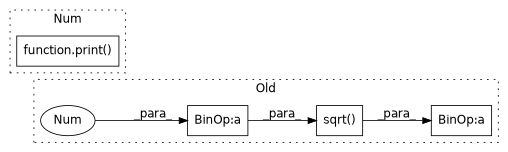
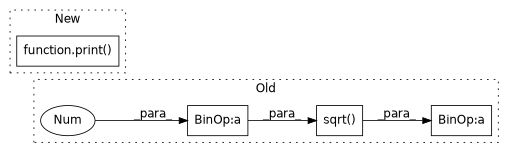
(68, 20) -> (68, 20)
